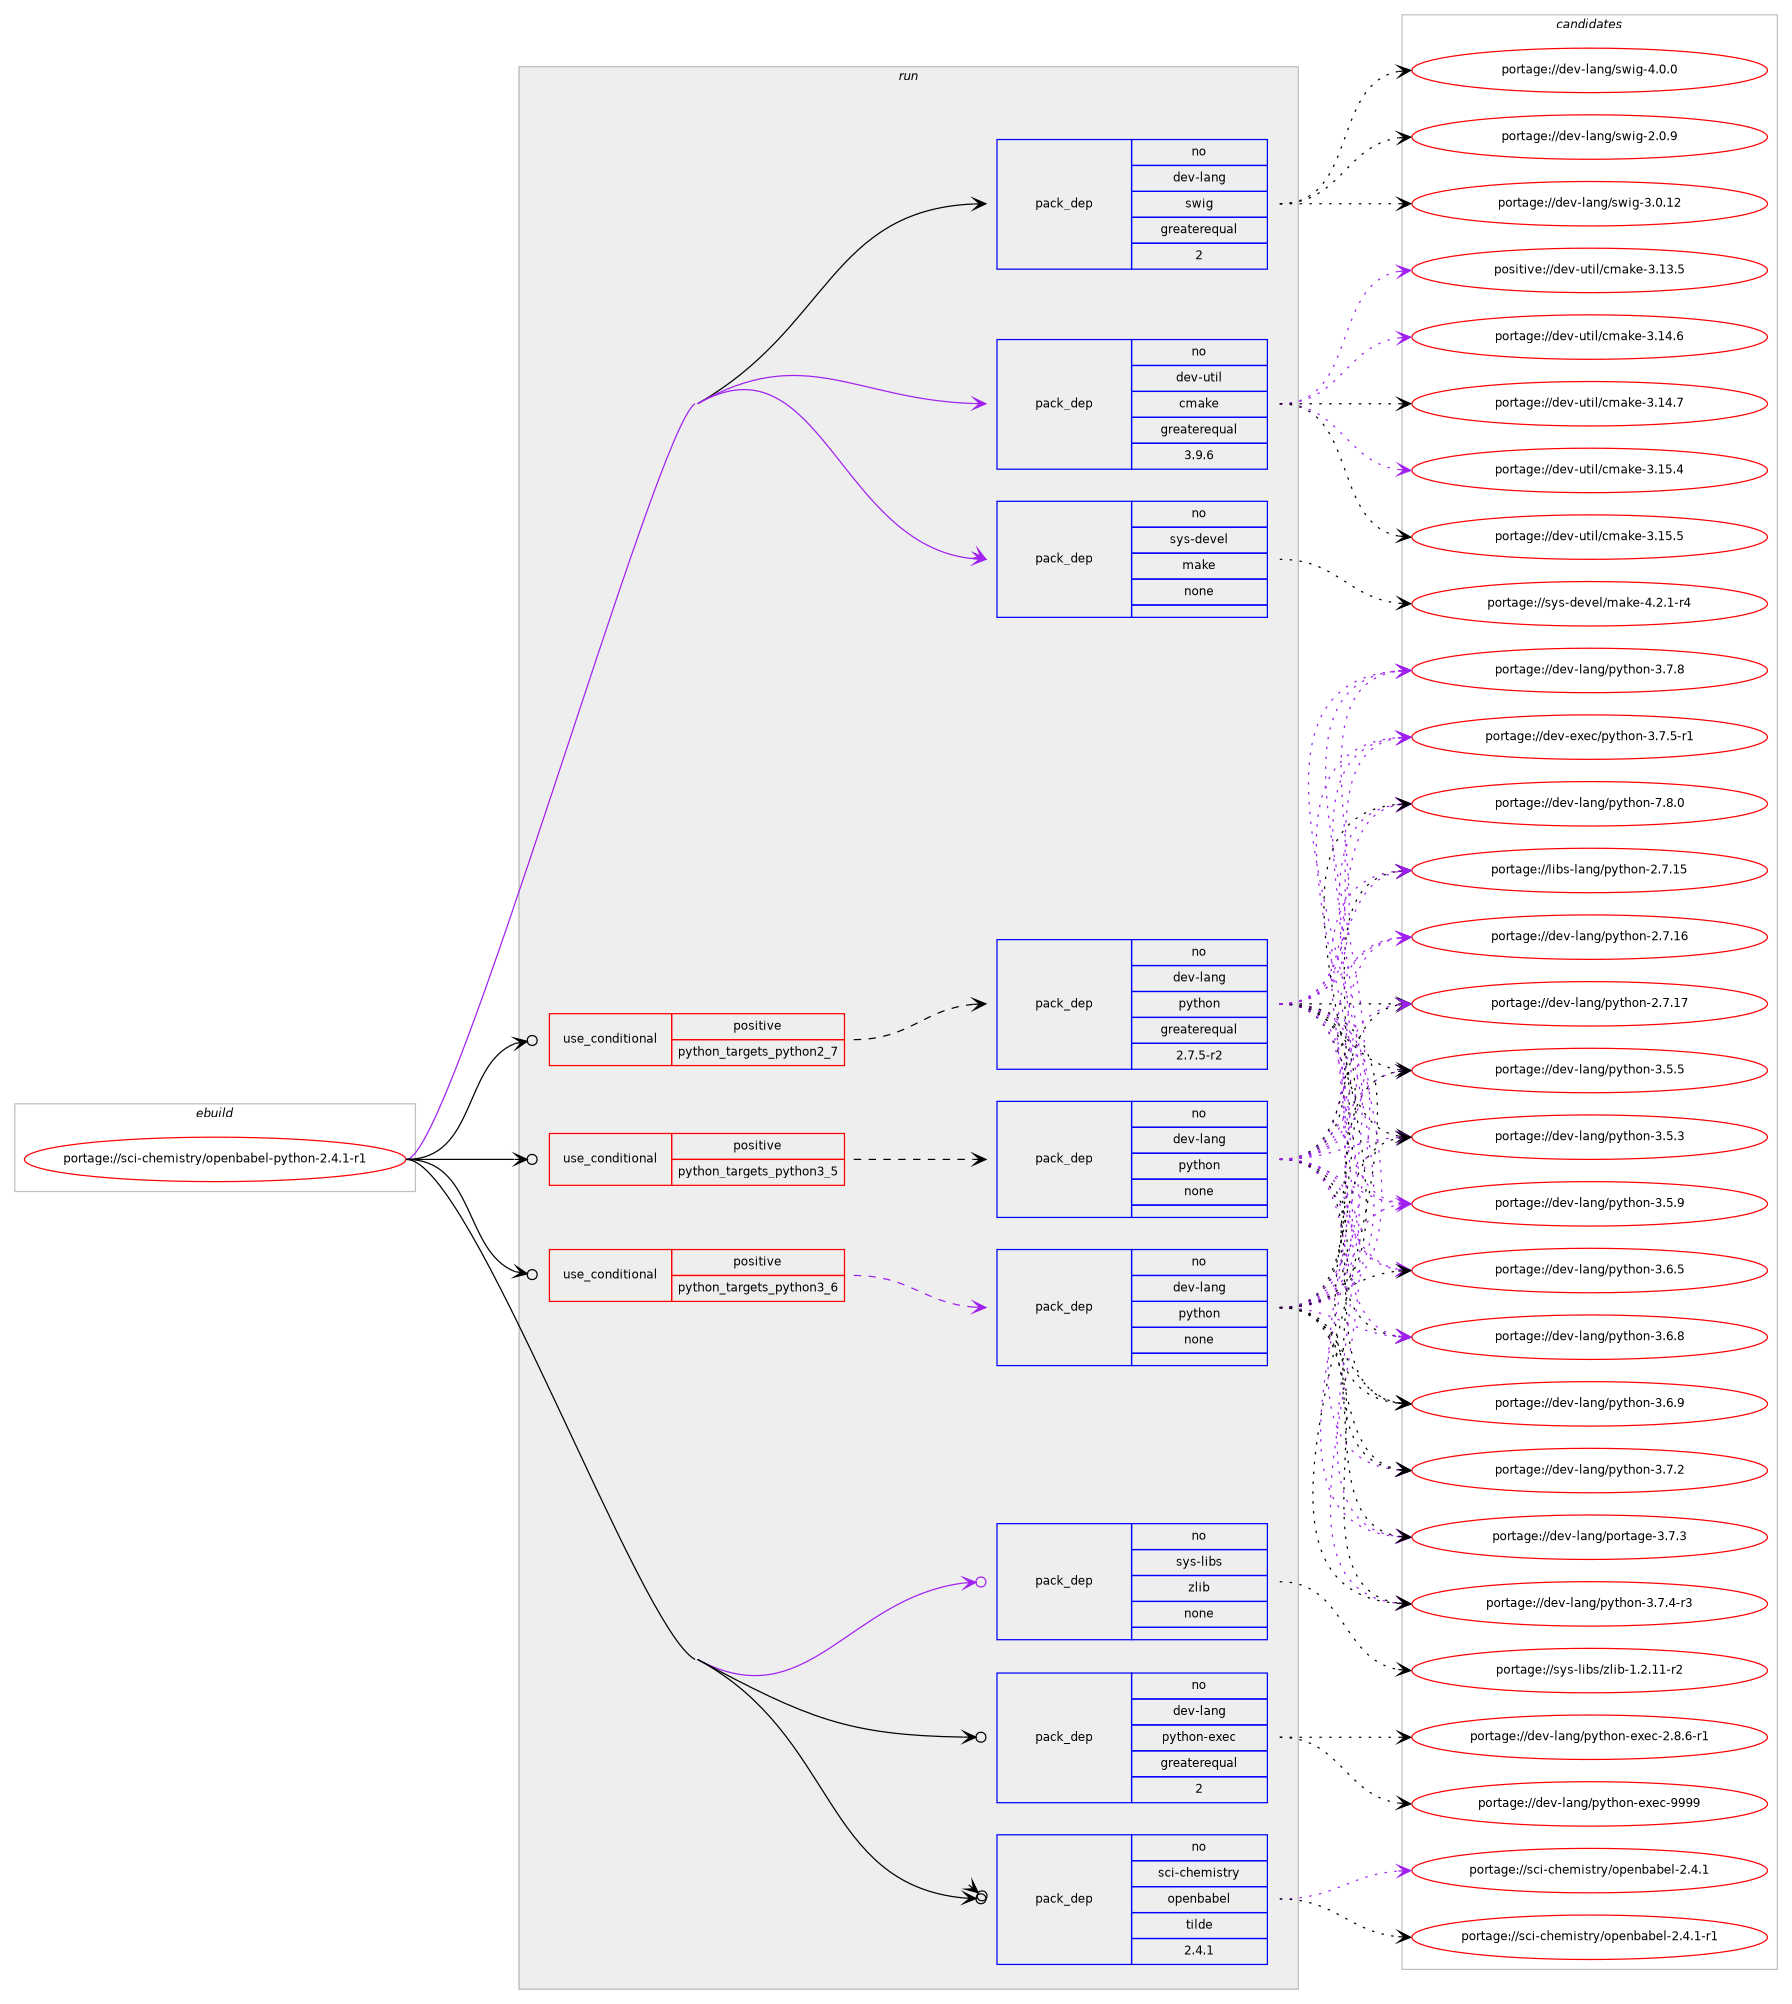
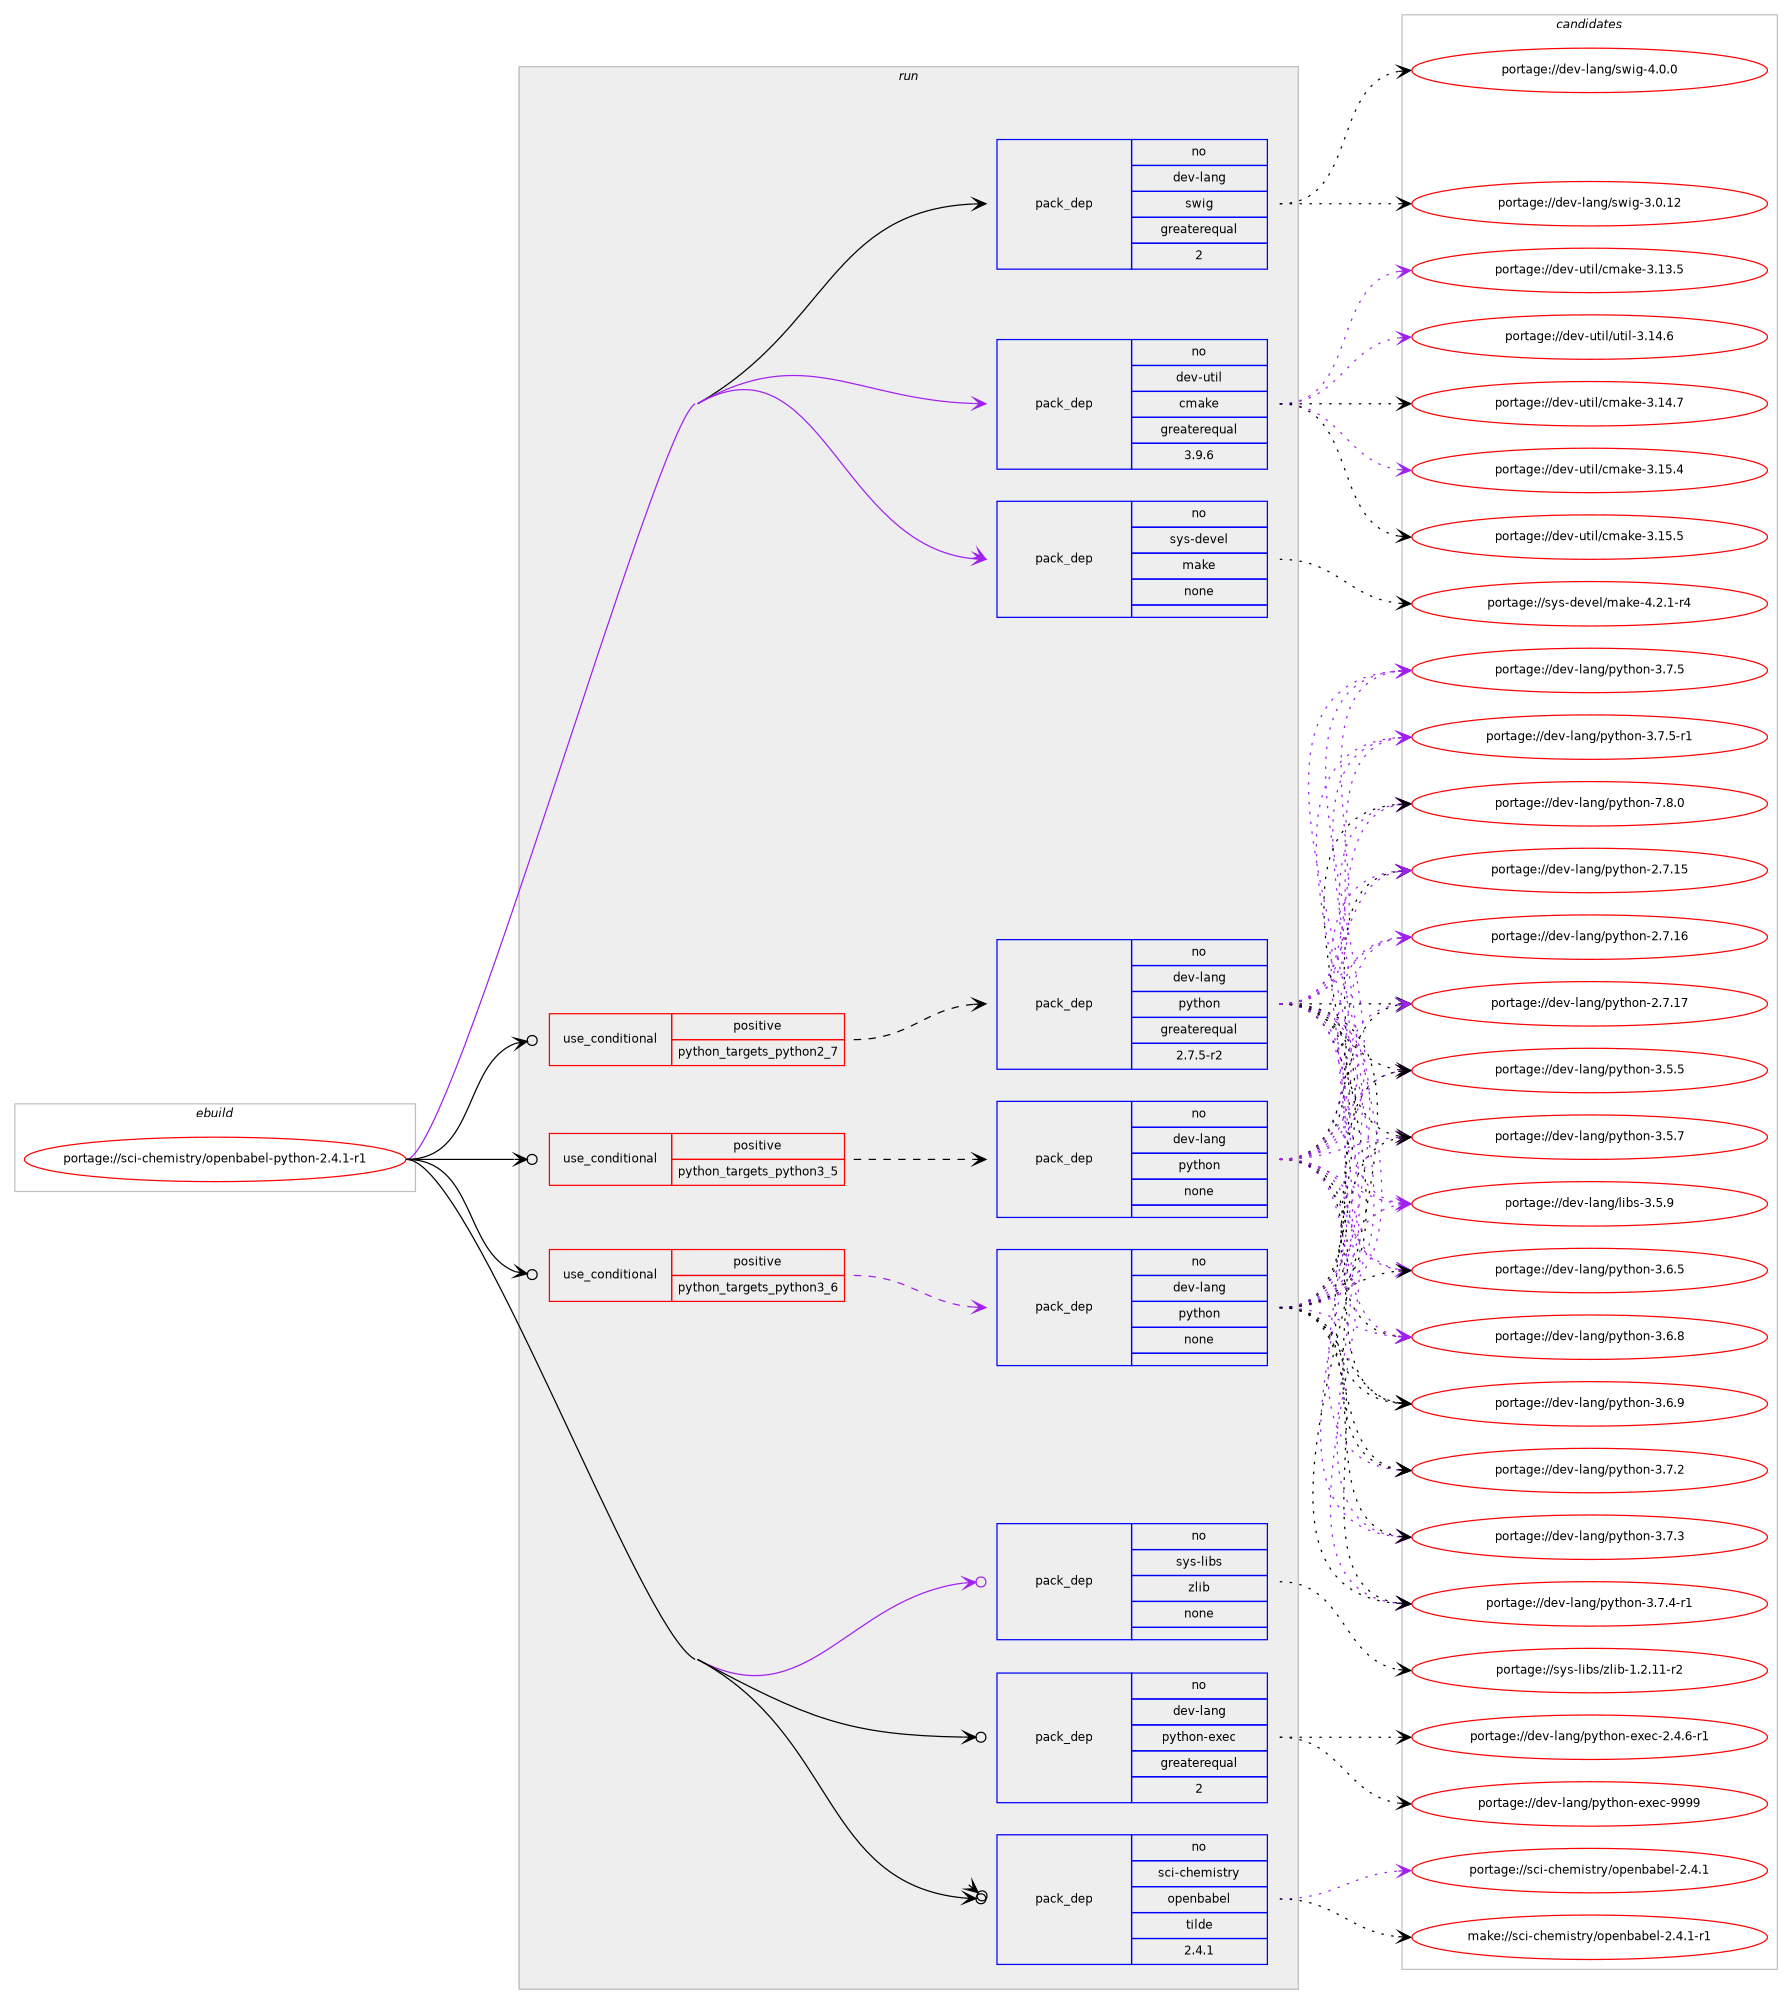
(1590, 137) -> none
(1590, 270) -> (1590, 270)
(1590, 337) -> (1590, 337)
(1590, 670) -> (1590, 670)
(1590, 737) -> (1590, 737)
(1590, 870) -> (1590, 870)
(1590, 1137) -> (1590, 1137)
(1590, 1204) -> (1590, 1204)
(1590, 1537) -> (1590, 1537)
(1590, 1604) -> (1590, 1604)
(1590, 1737) -> (1590, 1737)
(1590, 1937) -> (1590, 1937)
